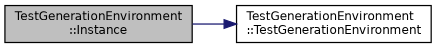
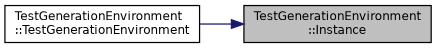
(208, 24) -> (216, 24)
